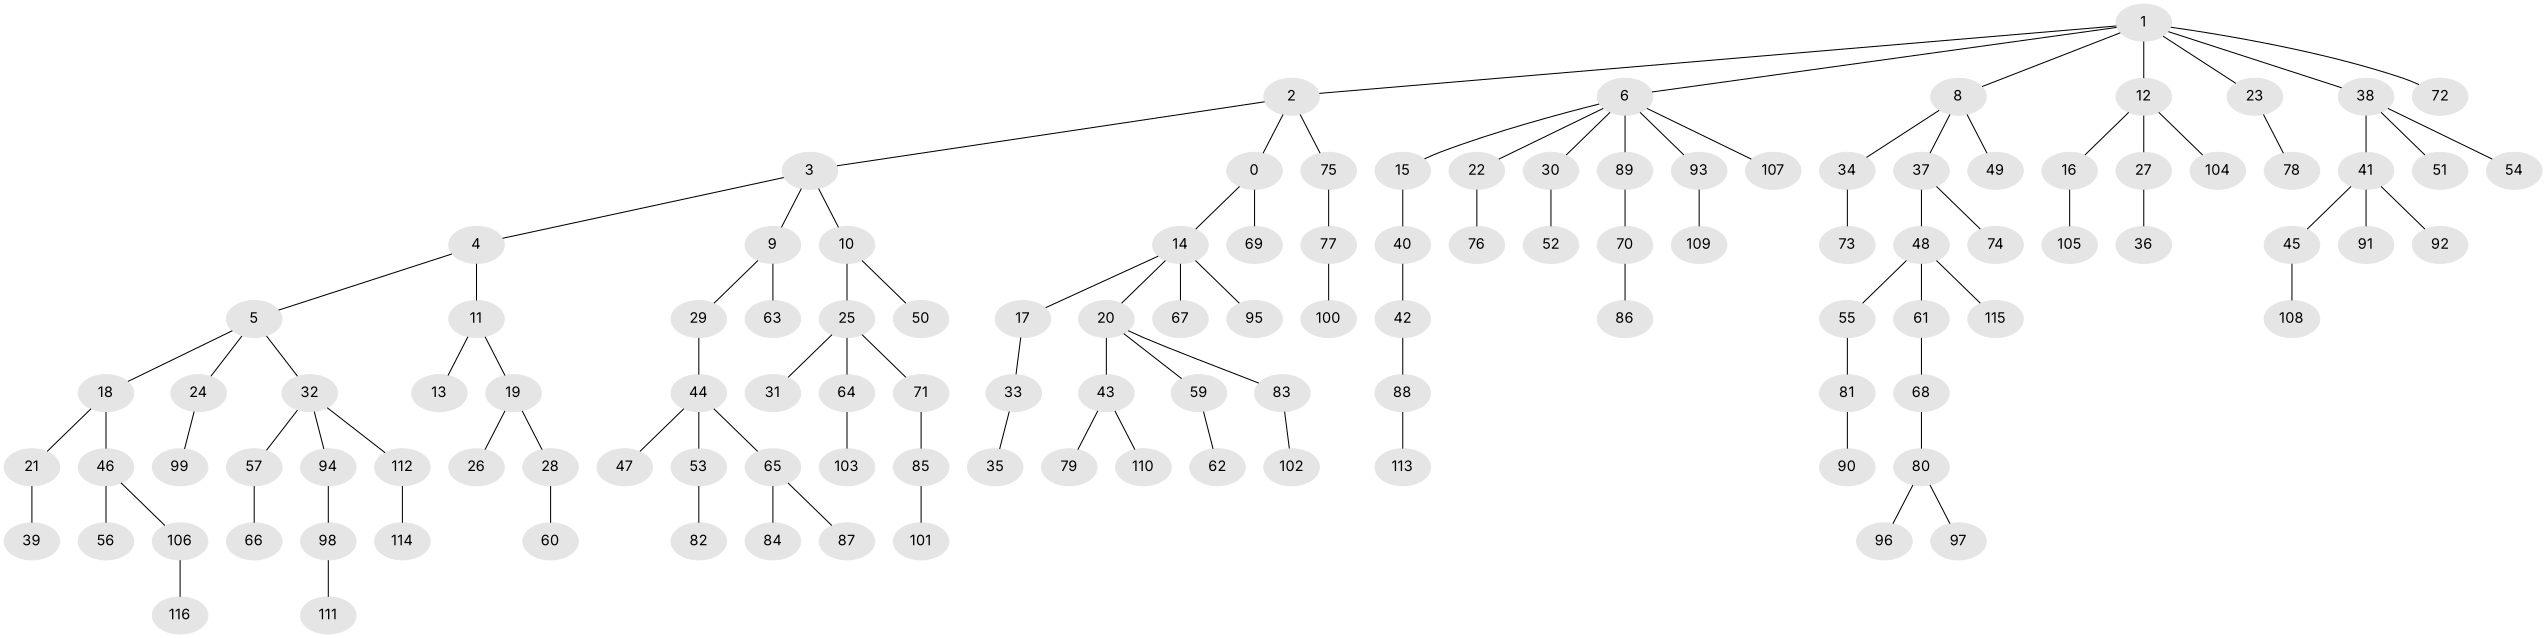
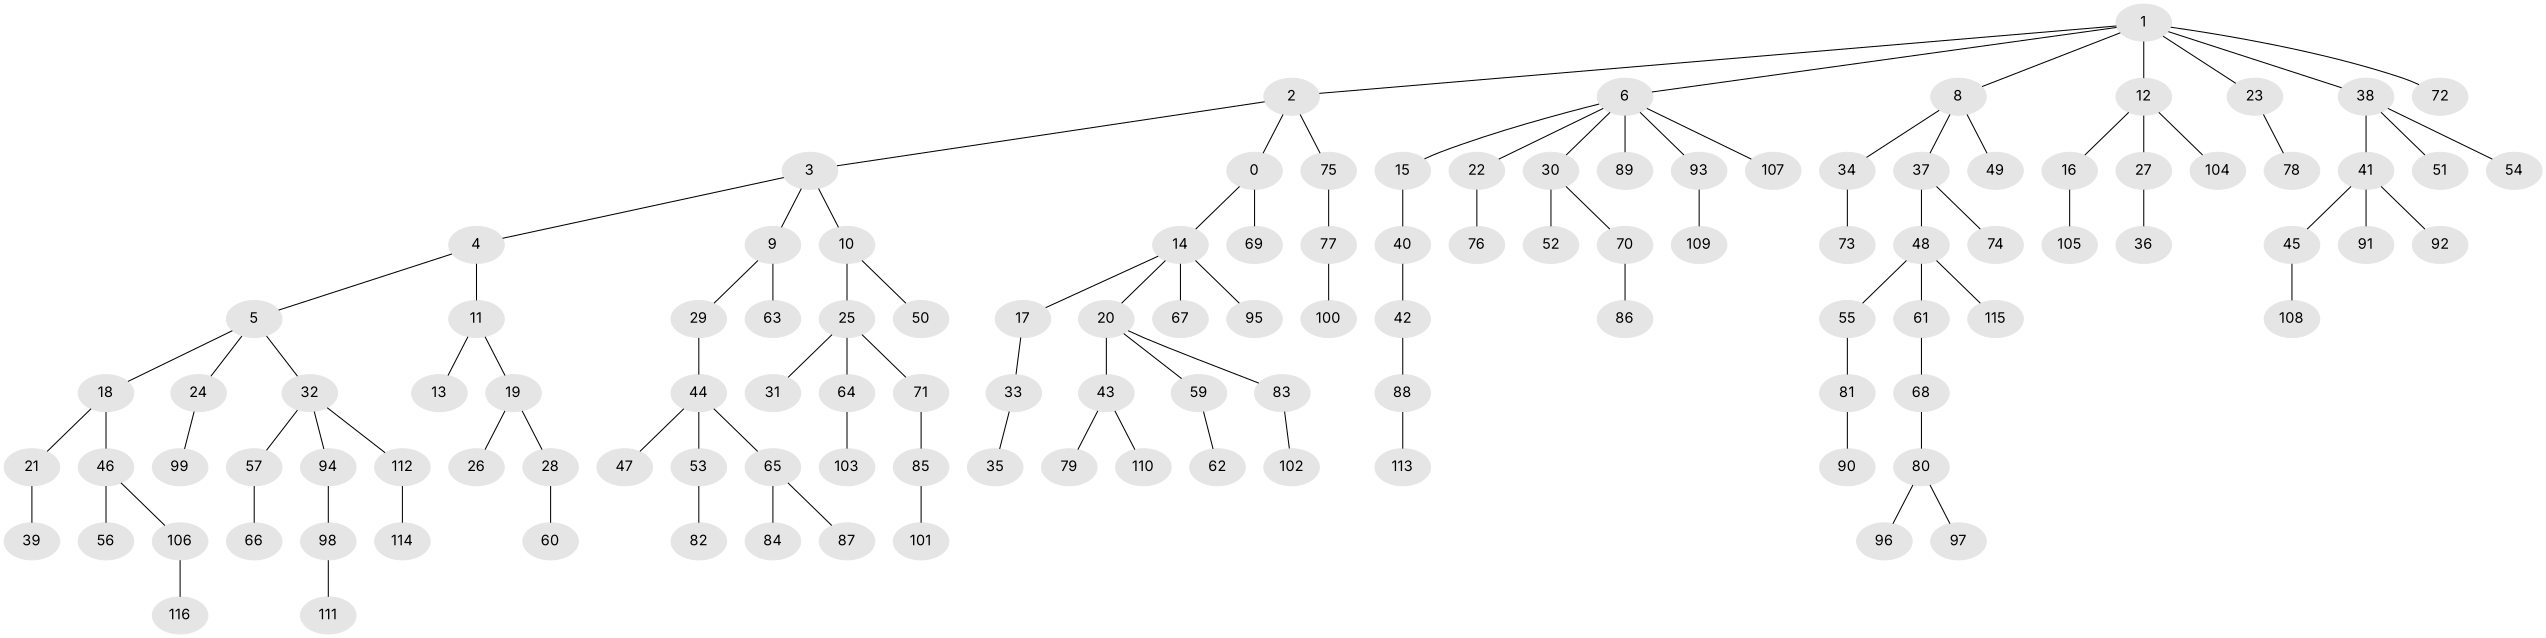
(1625, 208) -> (1588, 208)
